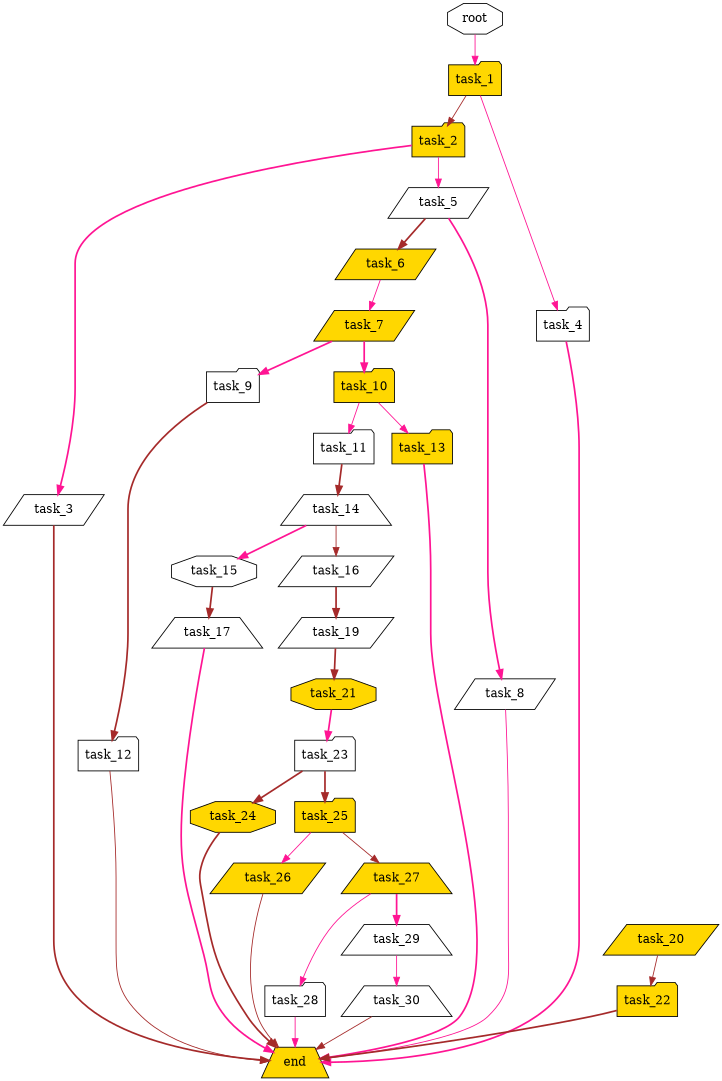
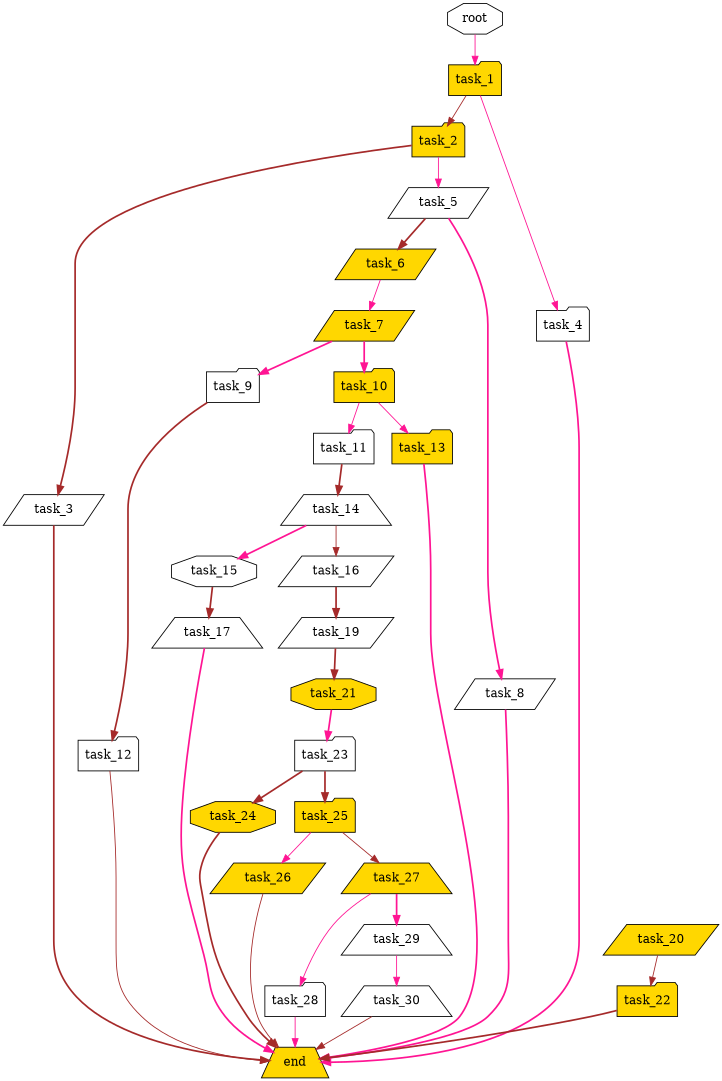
(124, 213) -> (124, 213)
(508, 949) -> (508, 949)
